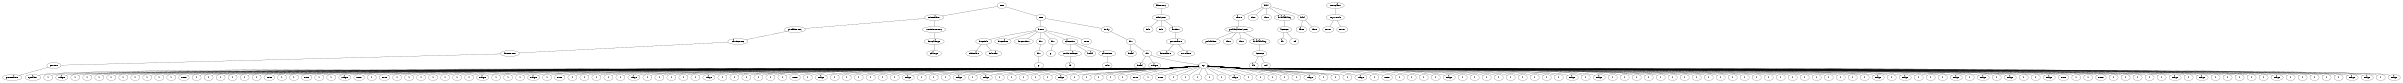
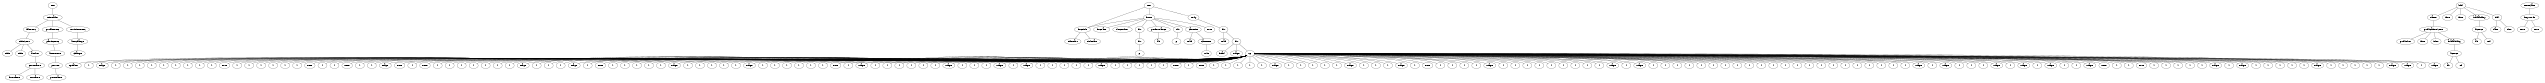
(1021, 11) -> (1117, 17)
none -> (42, 24)
(1070, 48) -> (1154, 23)
